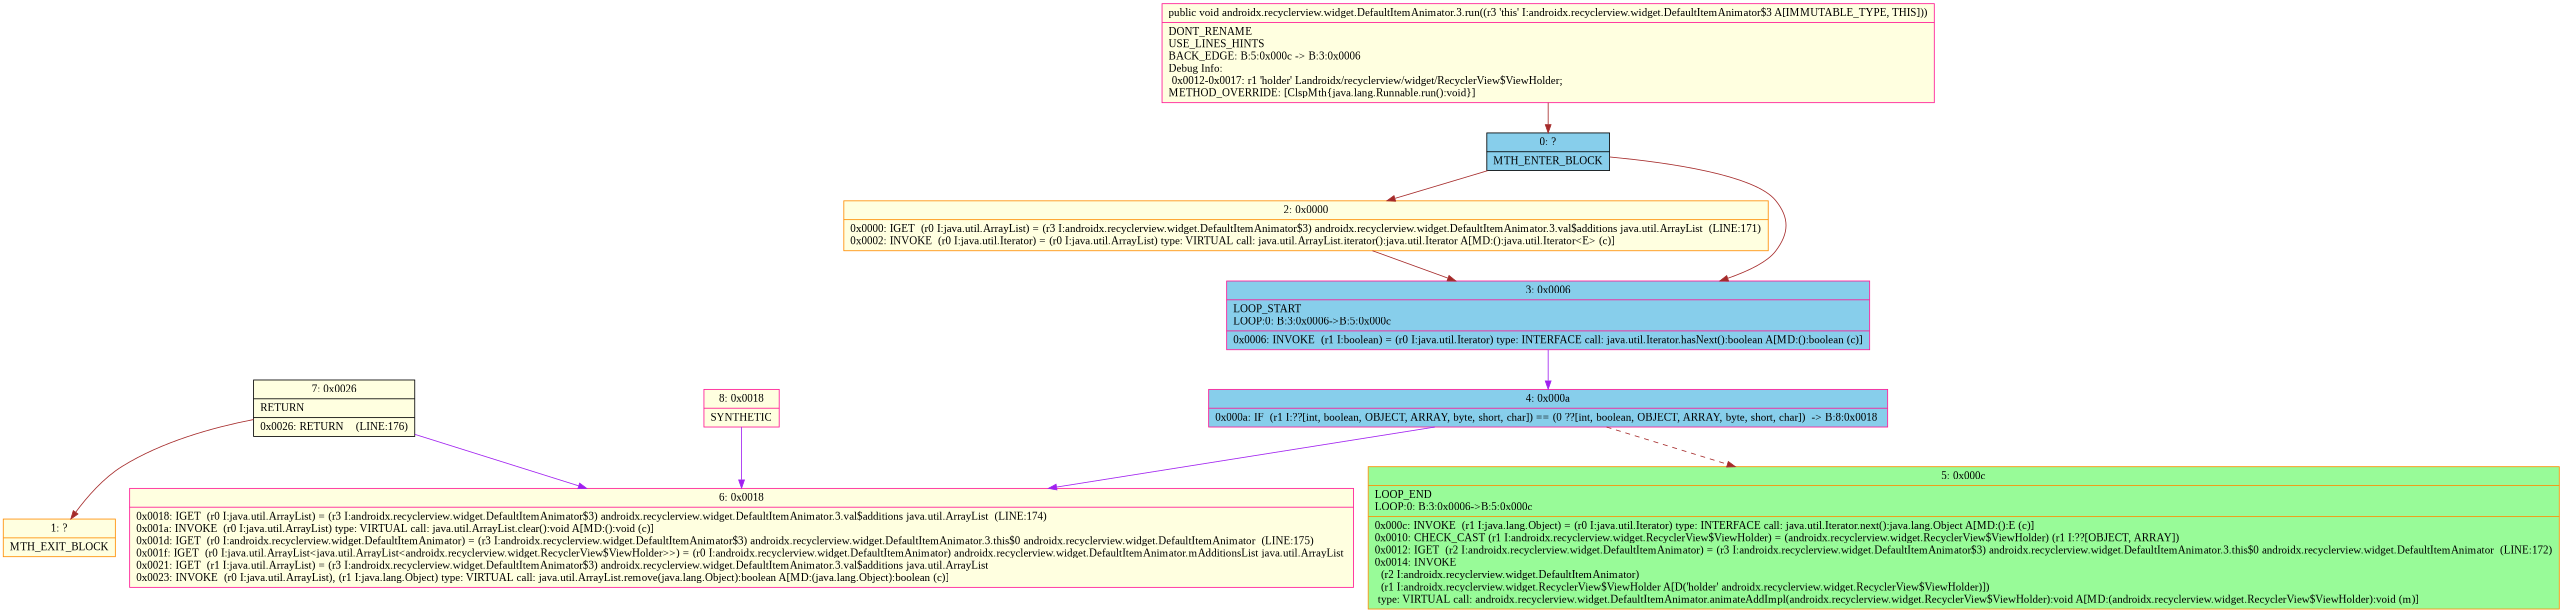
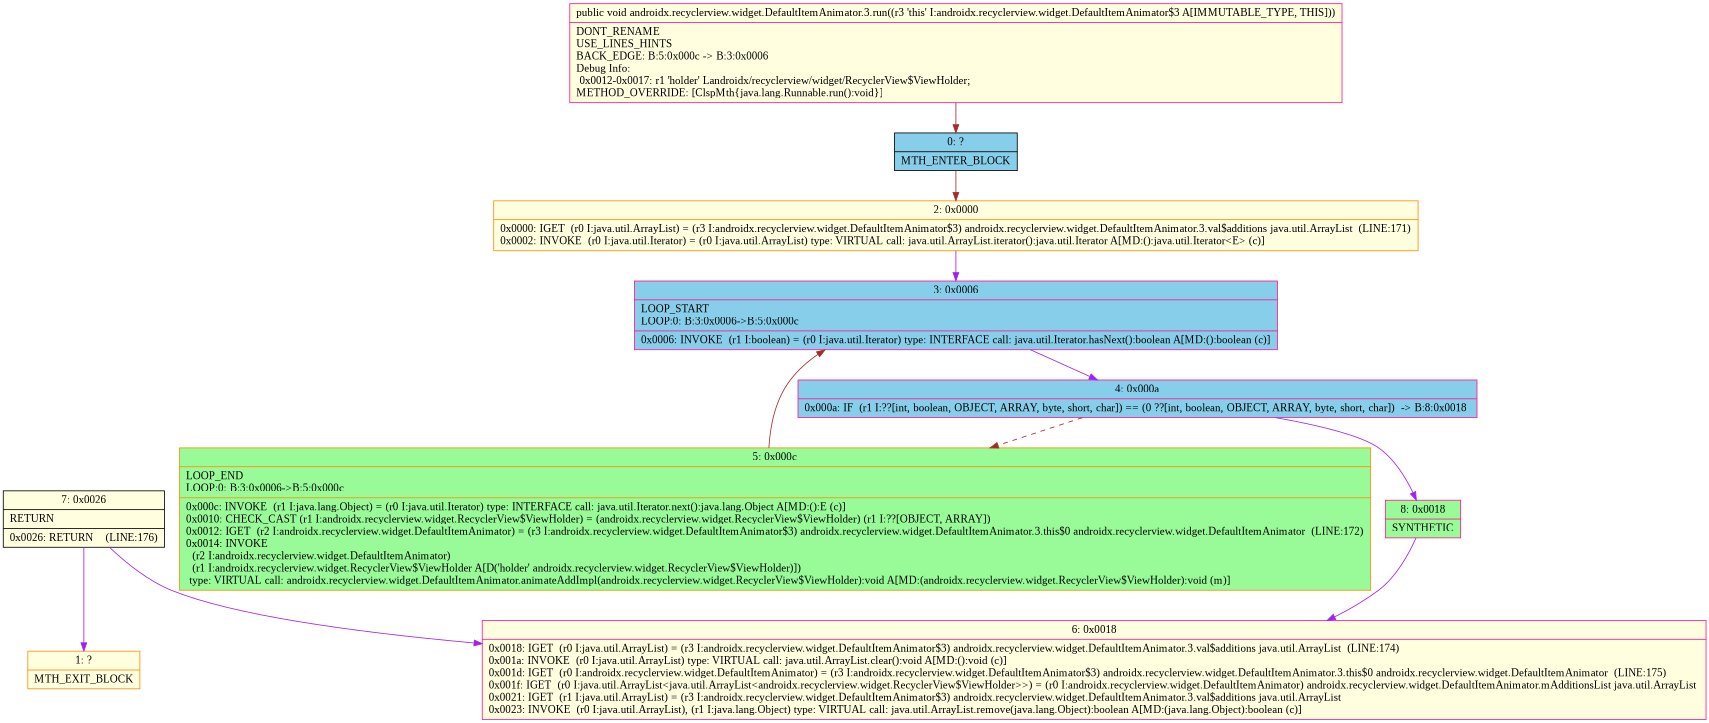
(1749, 184) -> (781, 395)
(1410, 264) -> (956, 262)
(742, 408) -> (1423, 519)
(155, 449) -> (84, 595)
(1246, 457) -> (1356, 437)
